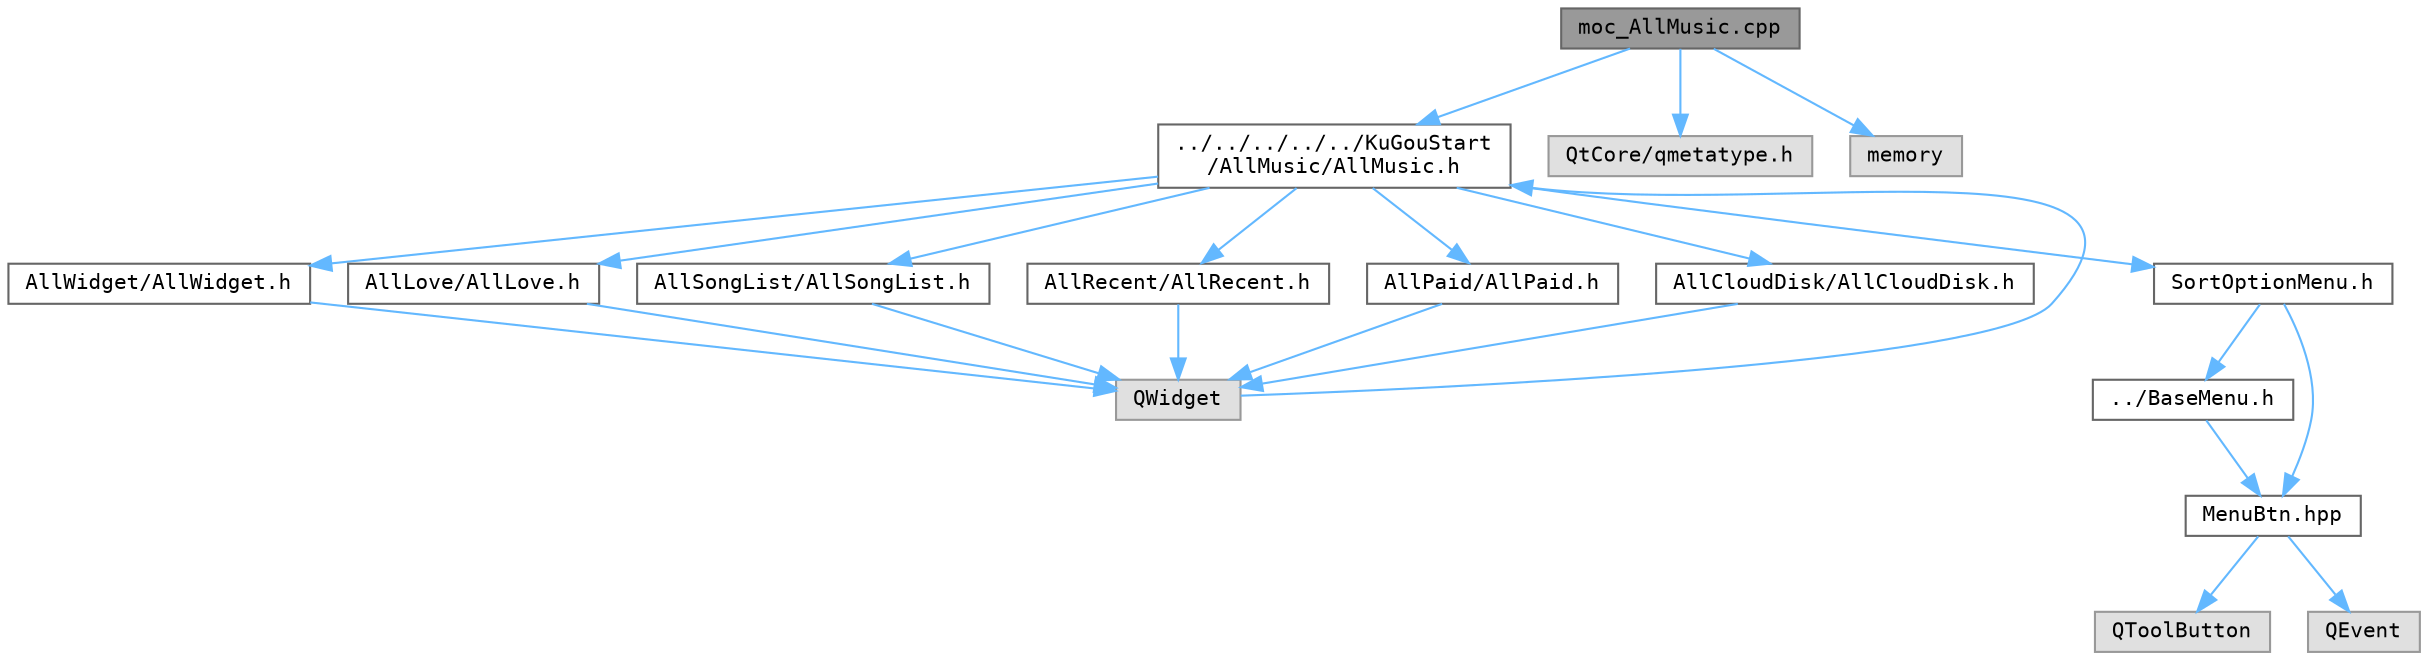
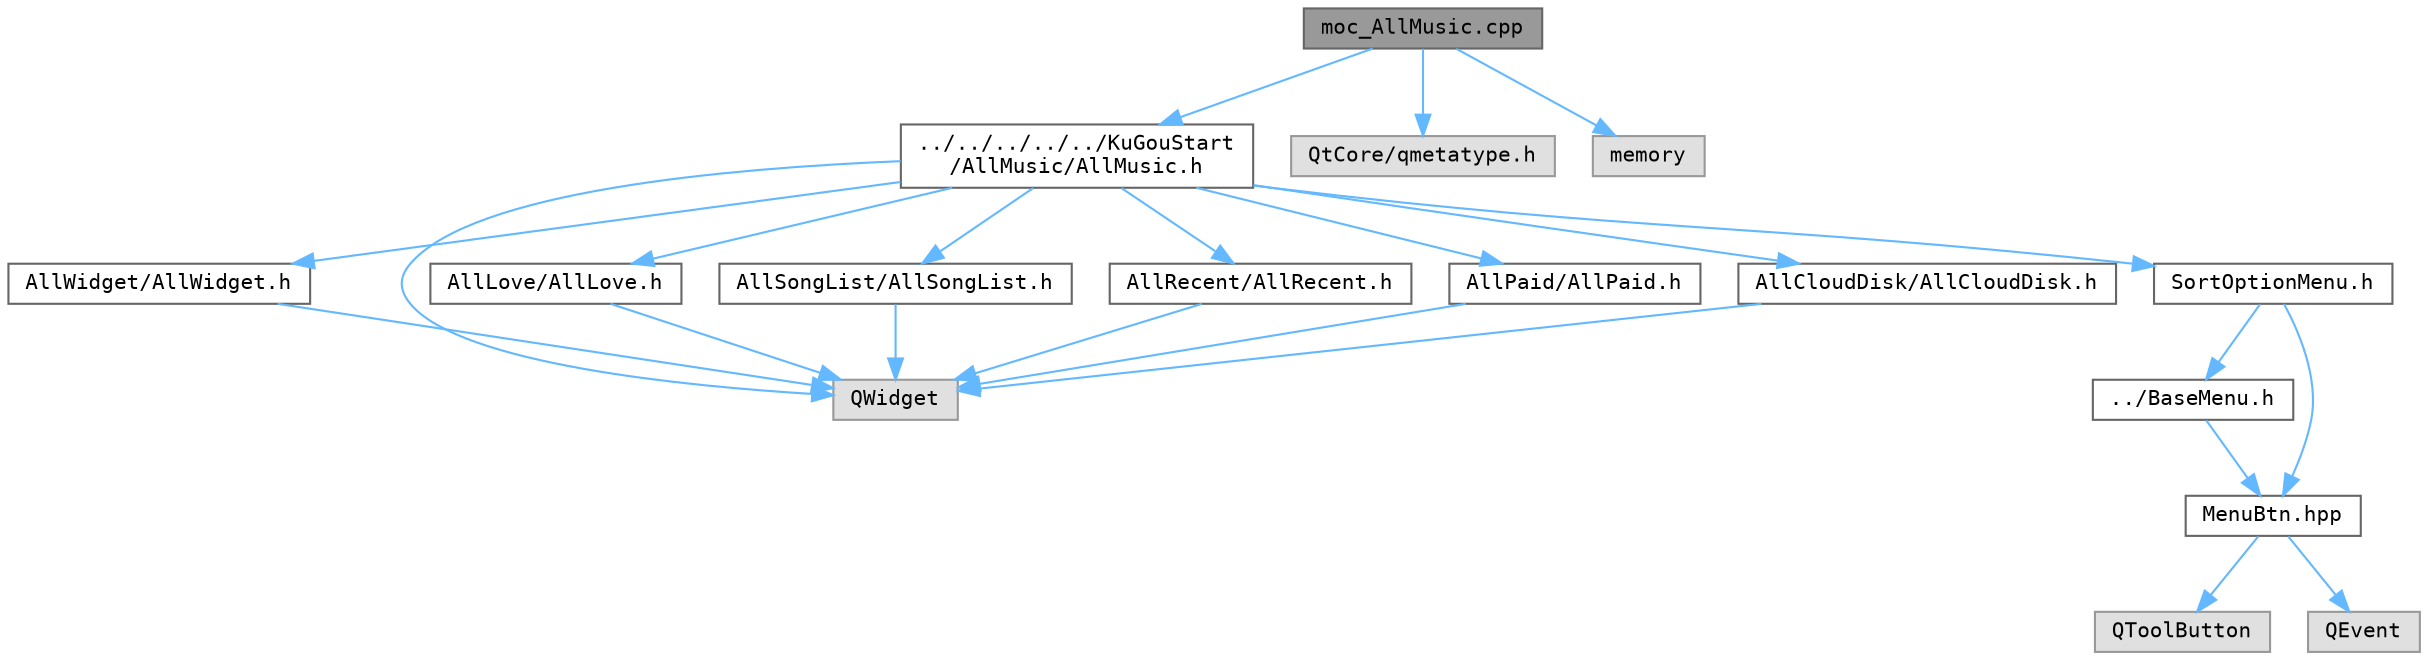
(1968, 334) -> (410, 264)
